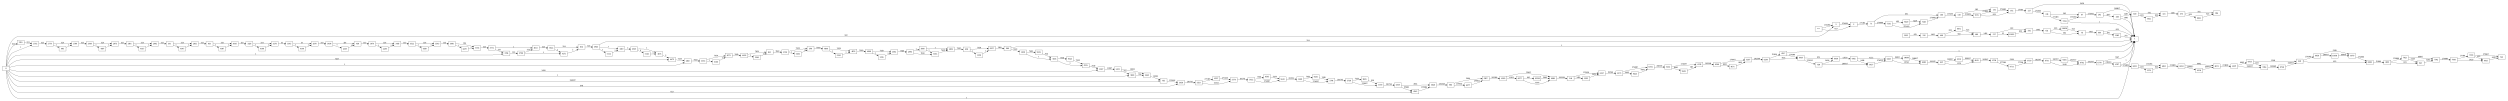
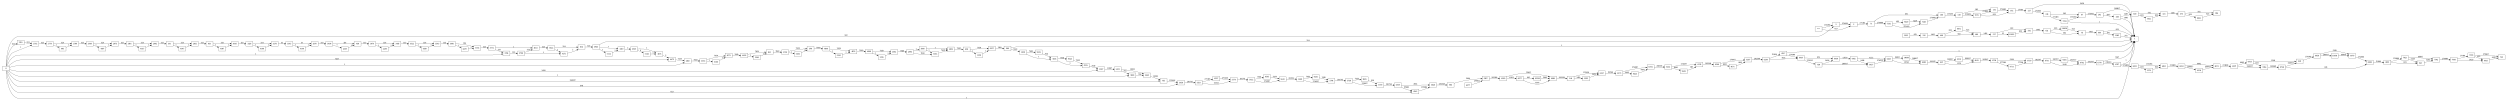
(2334, 62) -> (2326, 68)
(1459, 85) -> none
